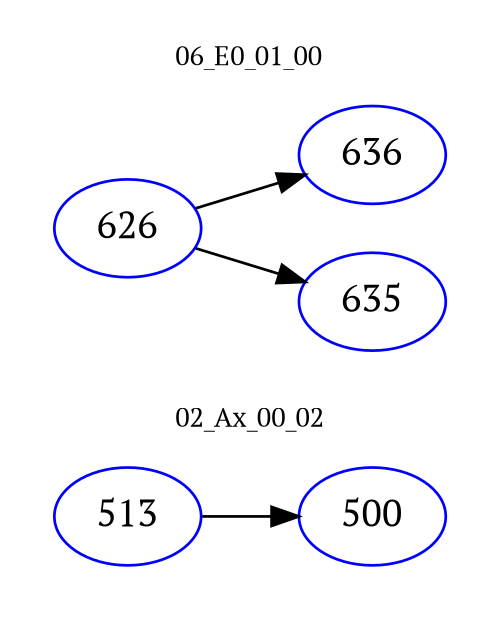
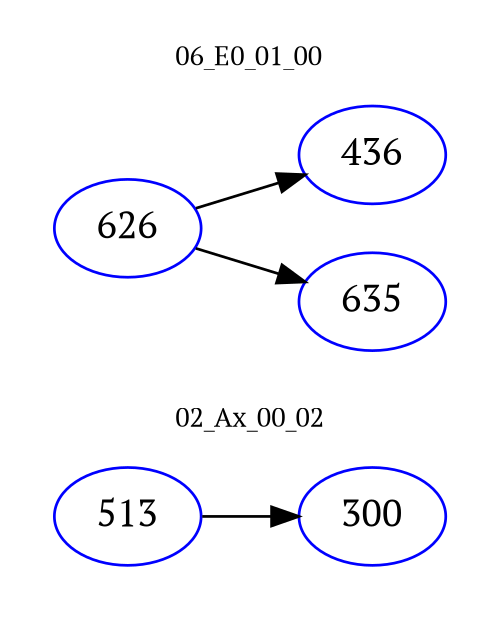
(372, 155) -> (372, 155)
(372, 516) -> (372, 516)
